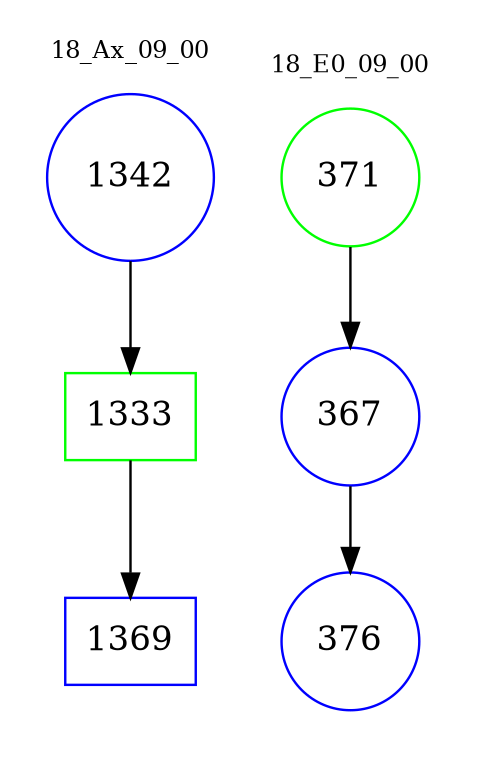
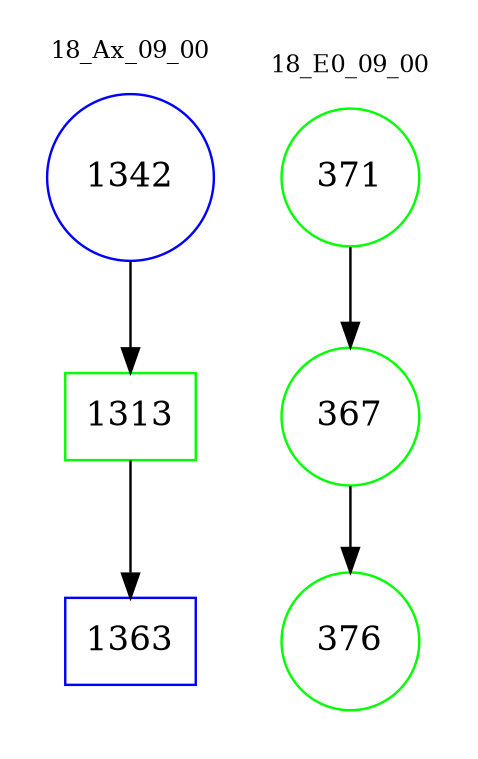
(130, 417) -> (130, 417)
(350, 417) -> (350, 417)
(130, 641) -> (130, 641)
(350, 641) -> (350, 641)
